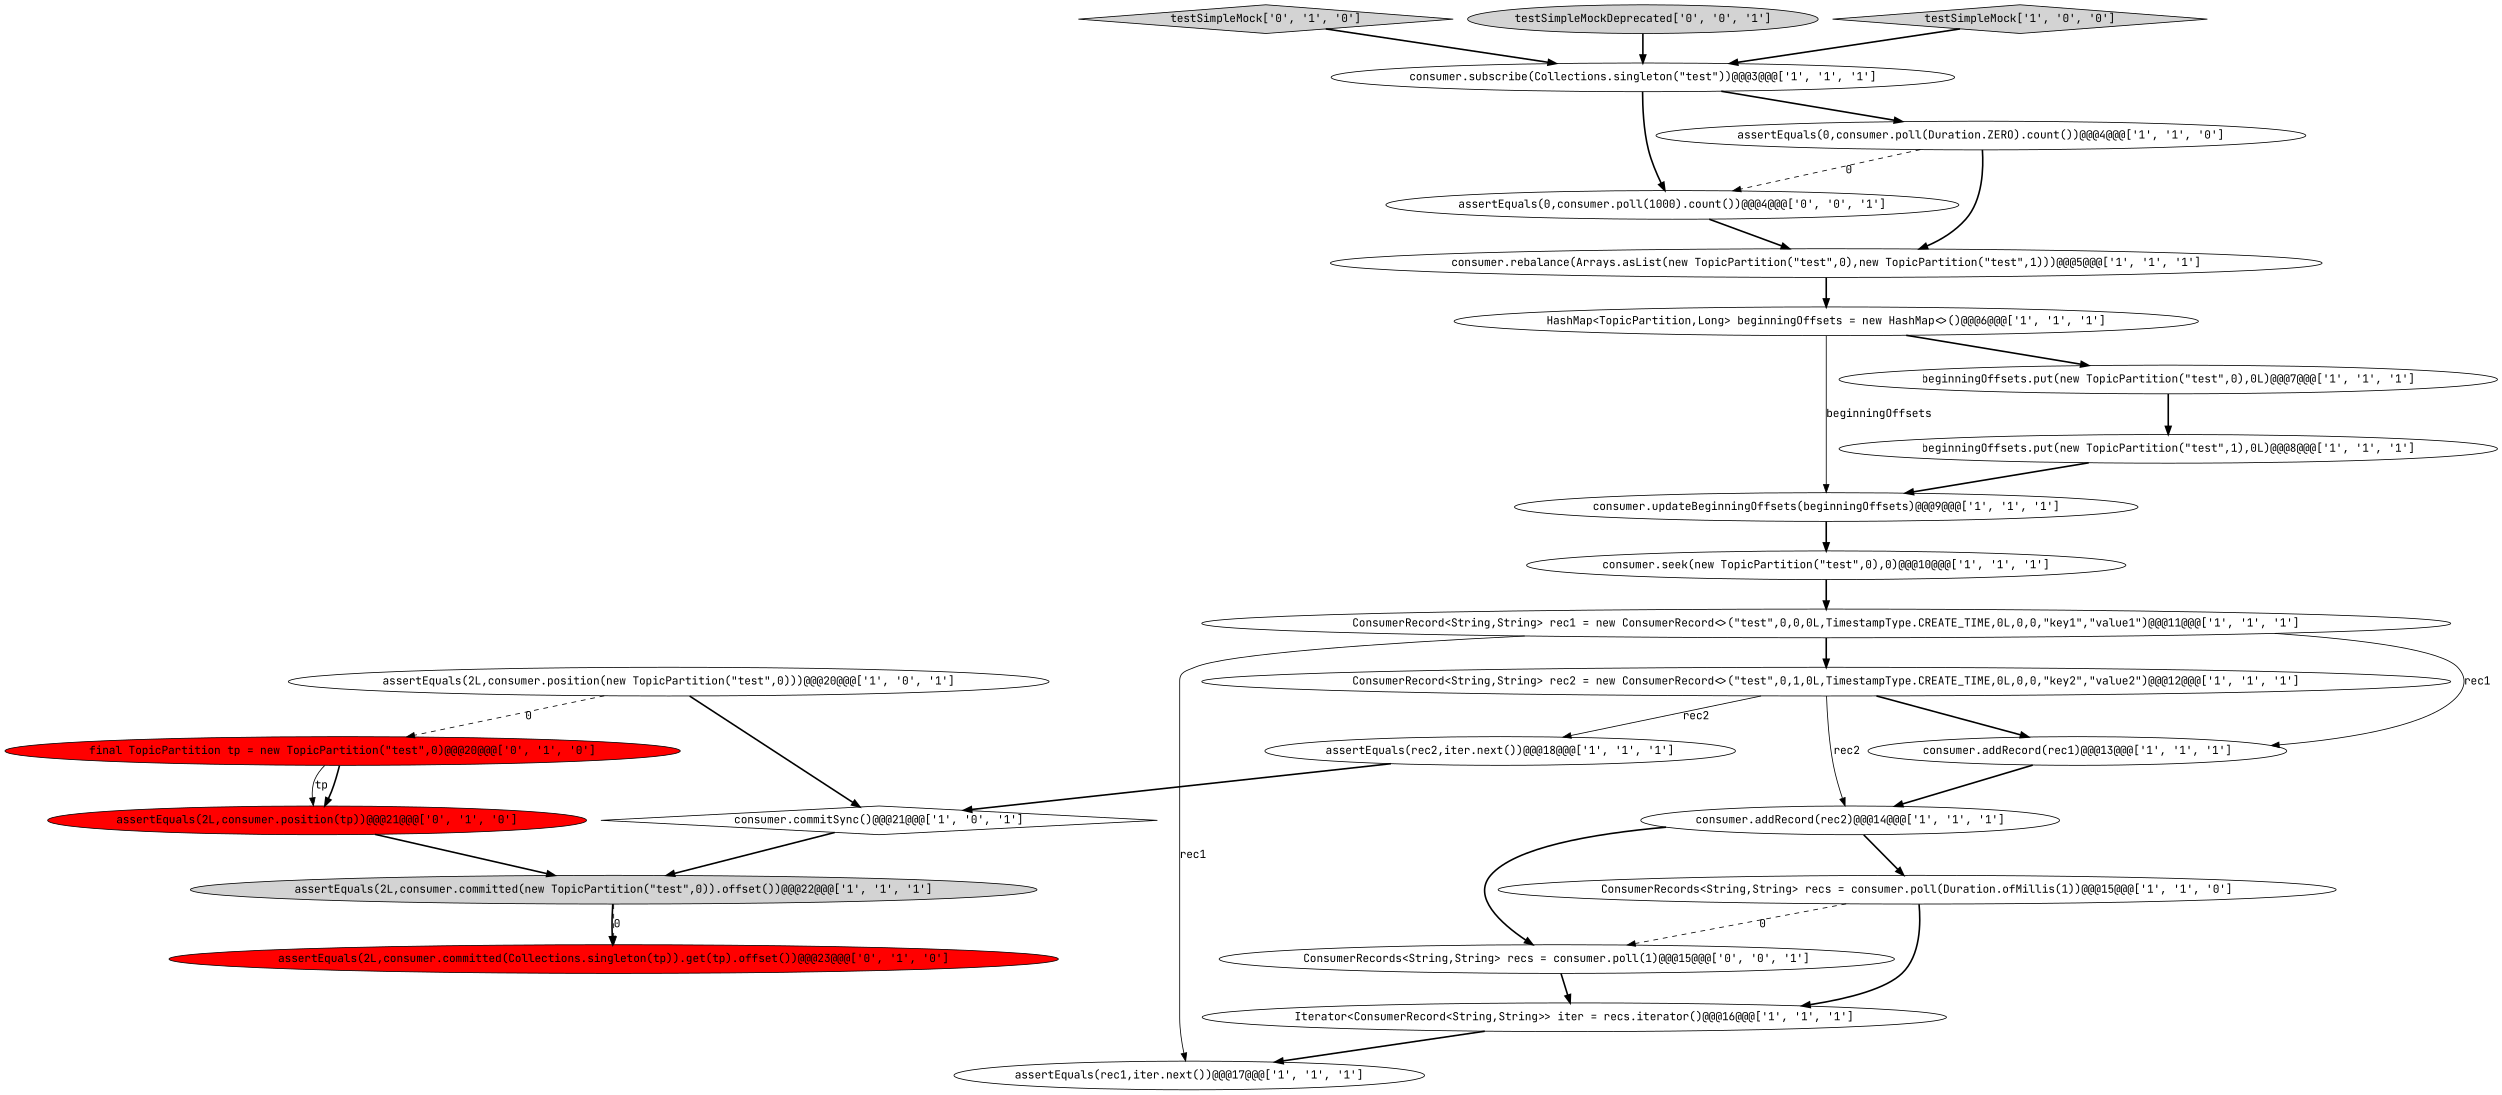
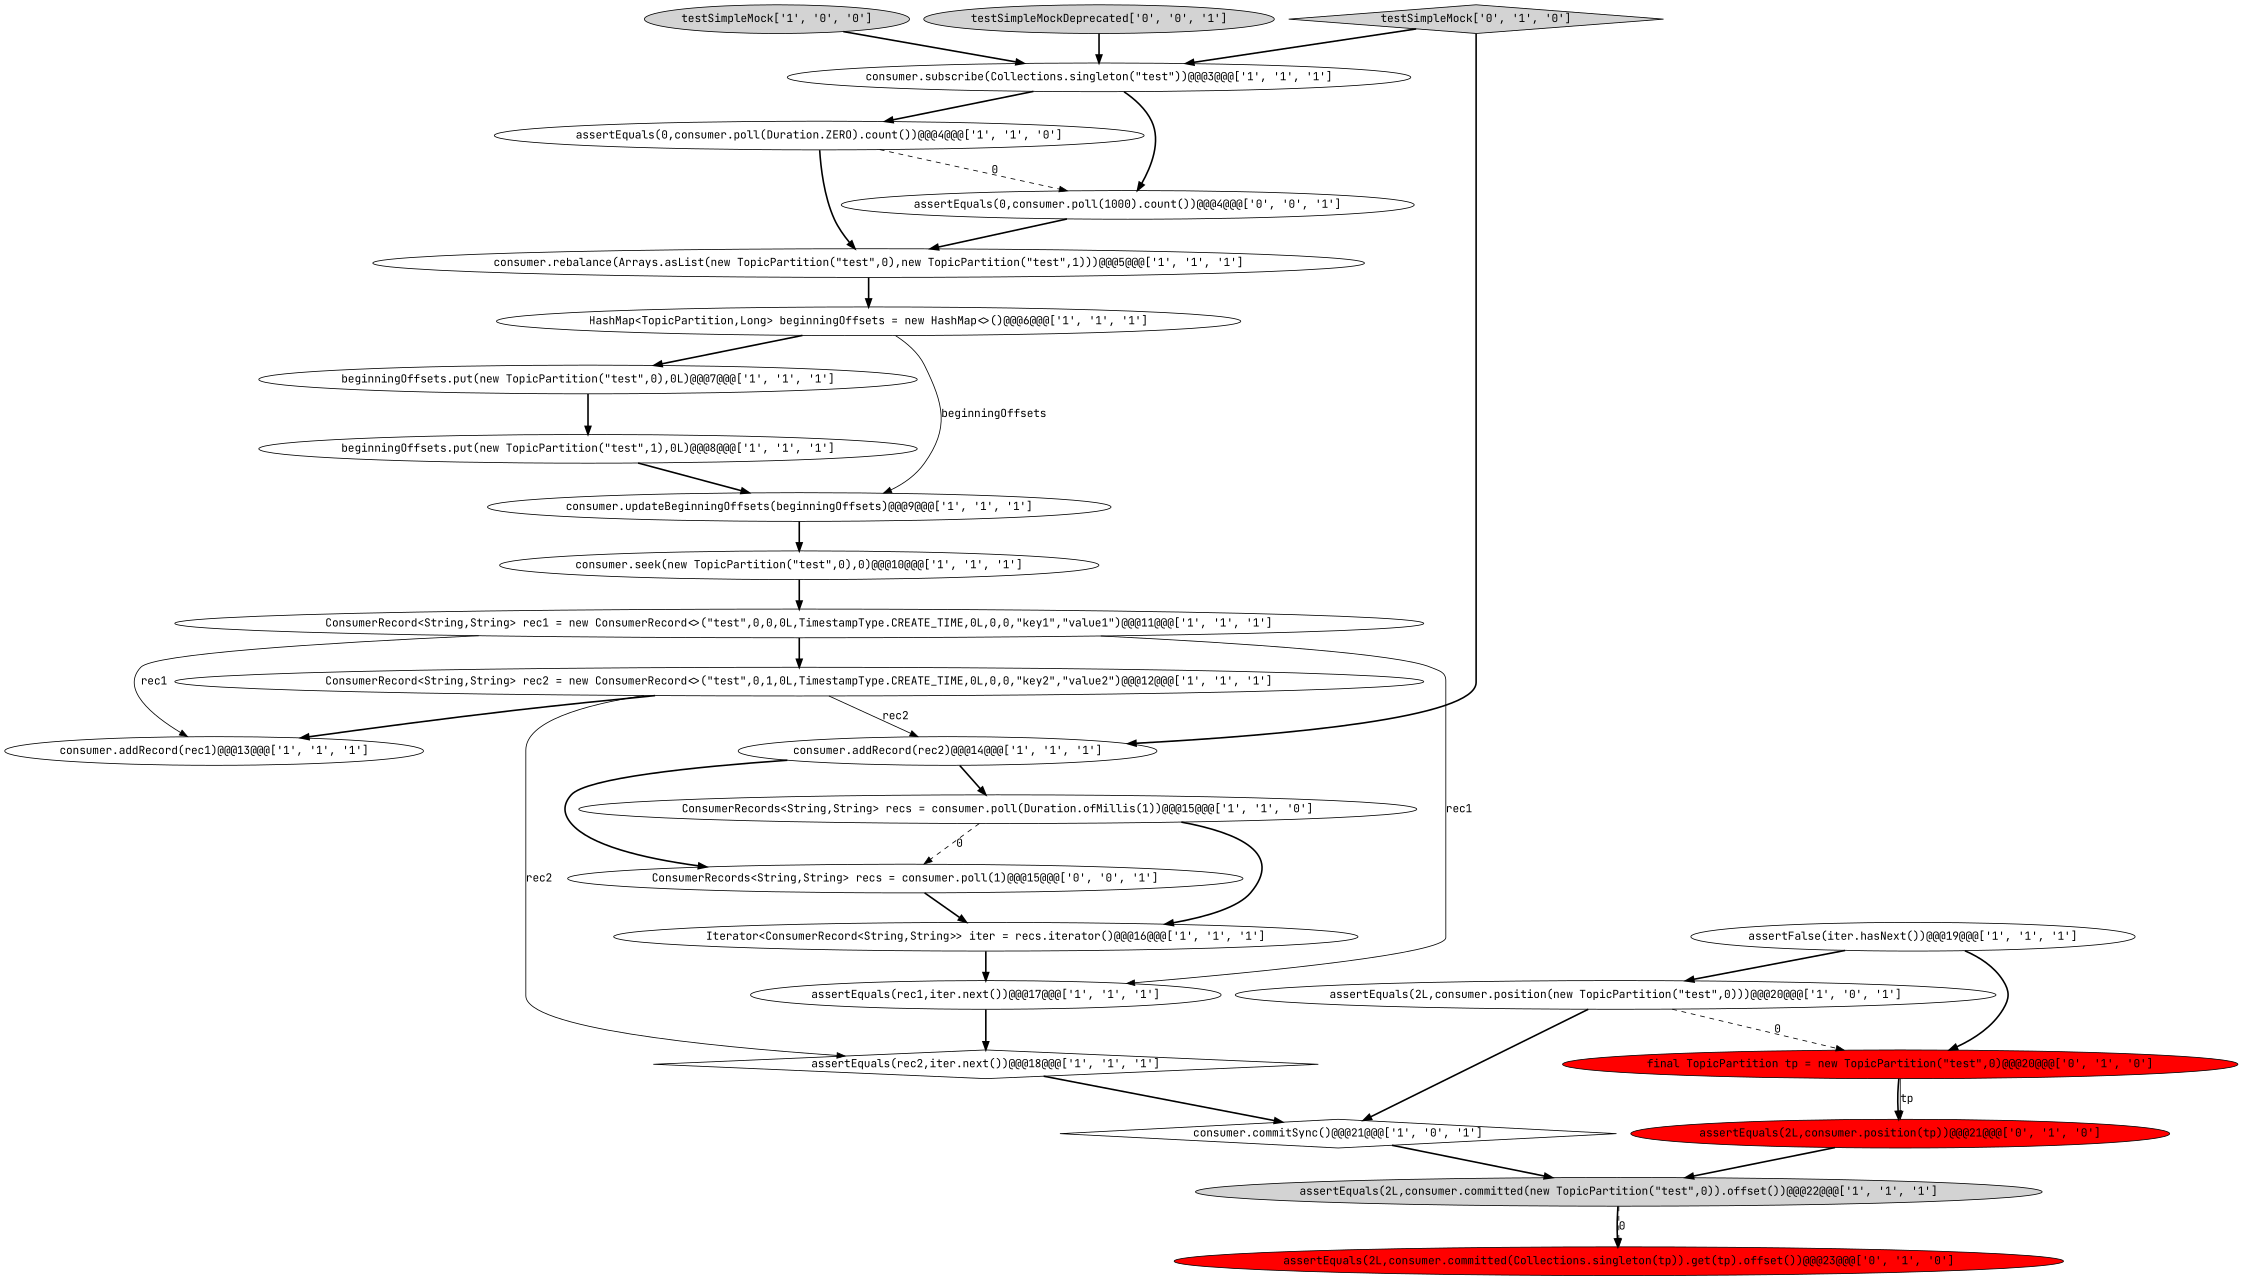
(2020, 19) -> (777, 19)
(1500, 751) -> (986, 1064)
(1968, 785) -> (1476, 534)
none -> (1913, 937)
none -> (986, 1026)
